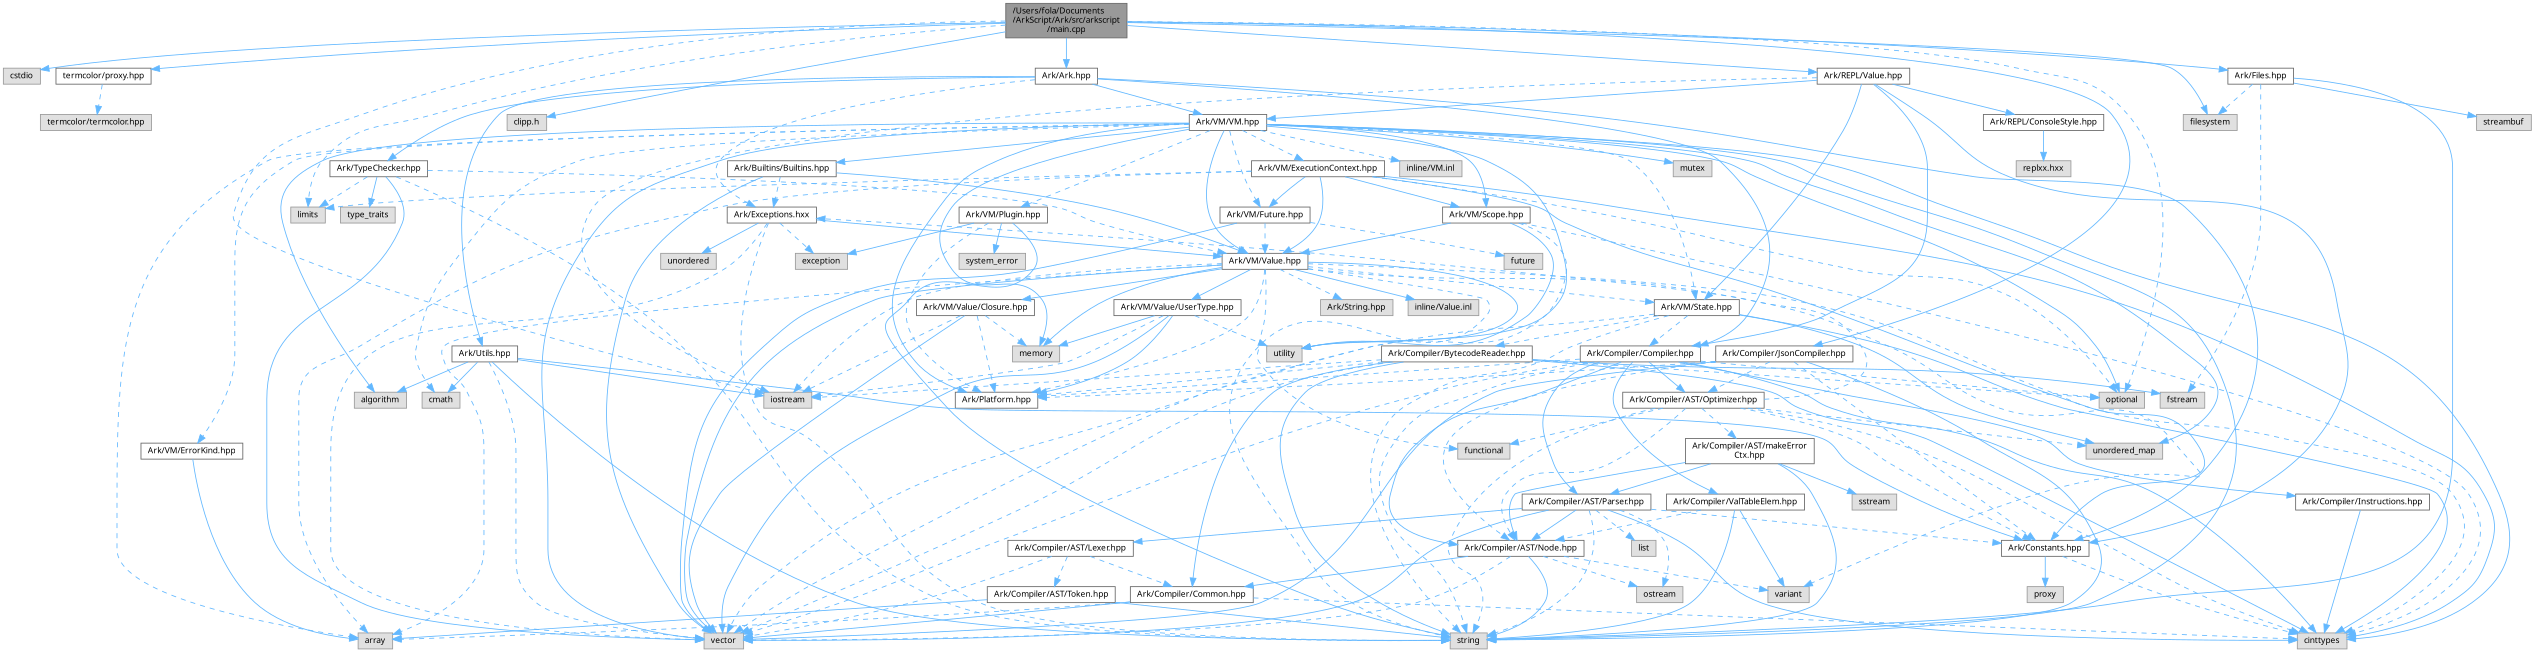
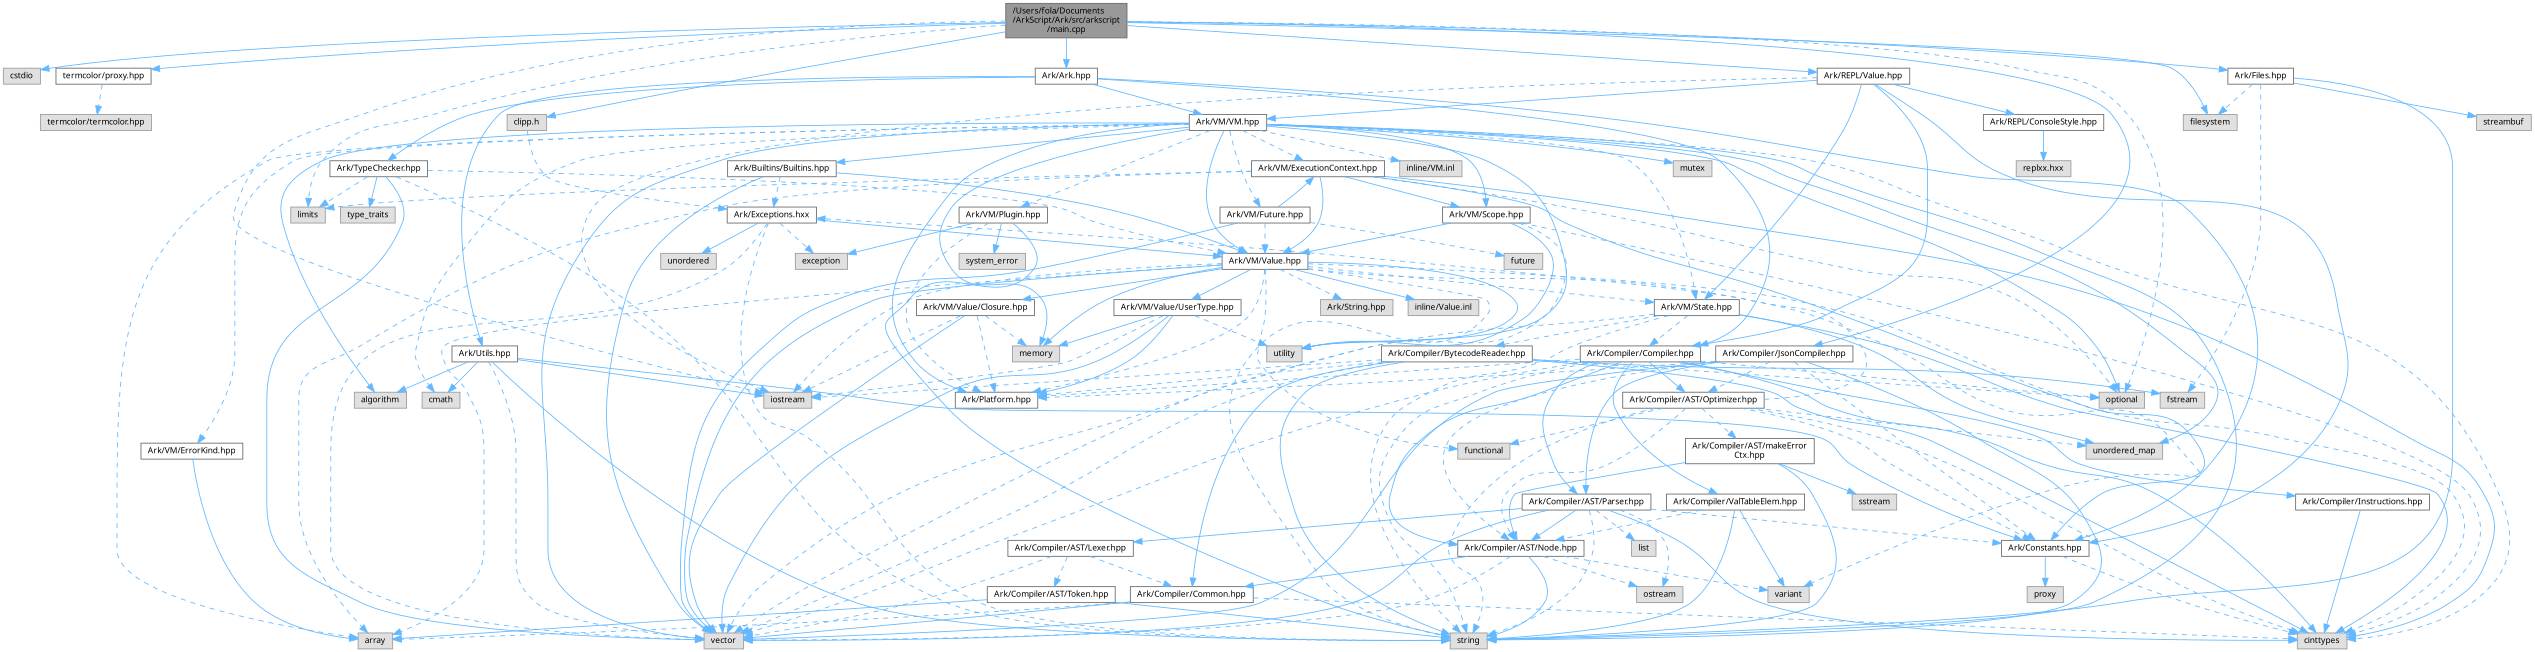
(844, 109) -> (579, 187)
(1290, 188) -> (1293, 195)
(2043, 241) -> (2043, 241)
(1665, 478) -> (1624, 386)
